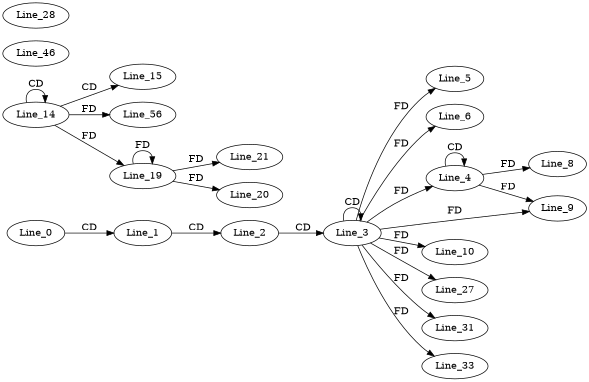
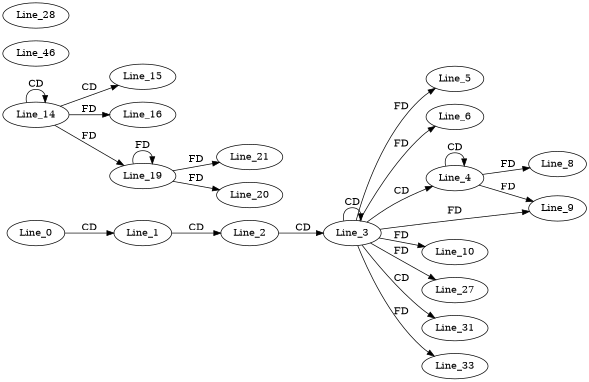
(143, 115) -> (143, 115)
(402, 191) -> (402, 191)
(402, 278) -> (402, 278)
